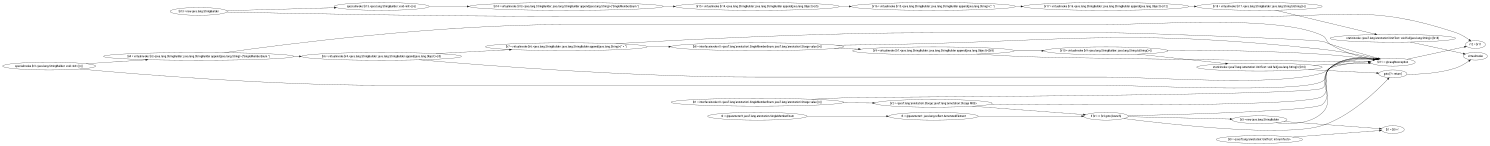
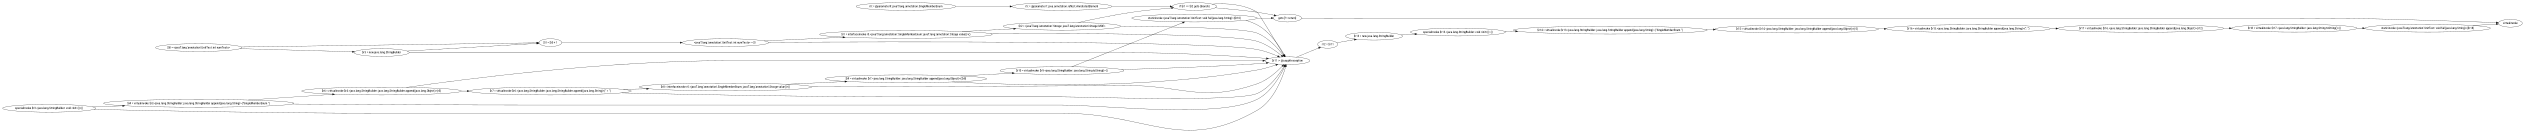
(850, 16) -> (1346, 41)
none -> (725, 43)
(933, 116) -> (1062, 6)
(1179, 118) -> (296, 50)
